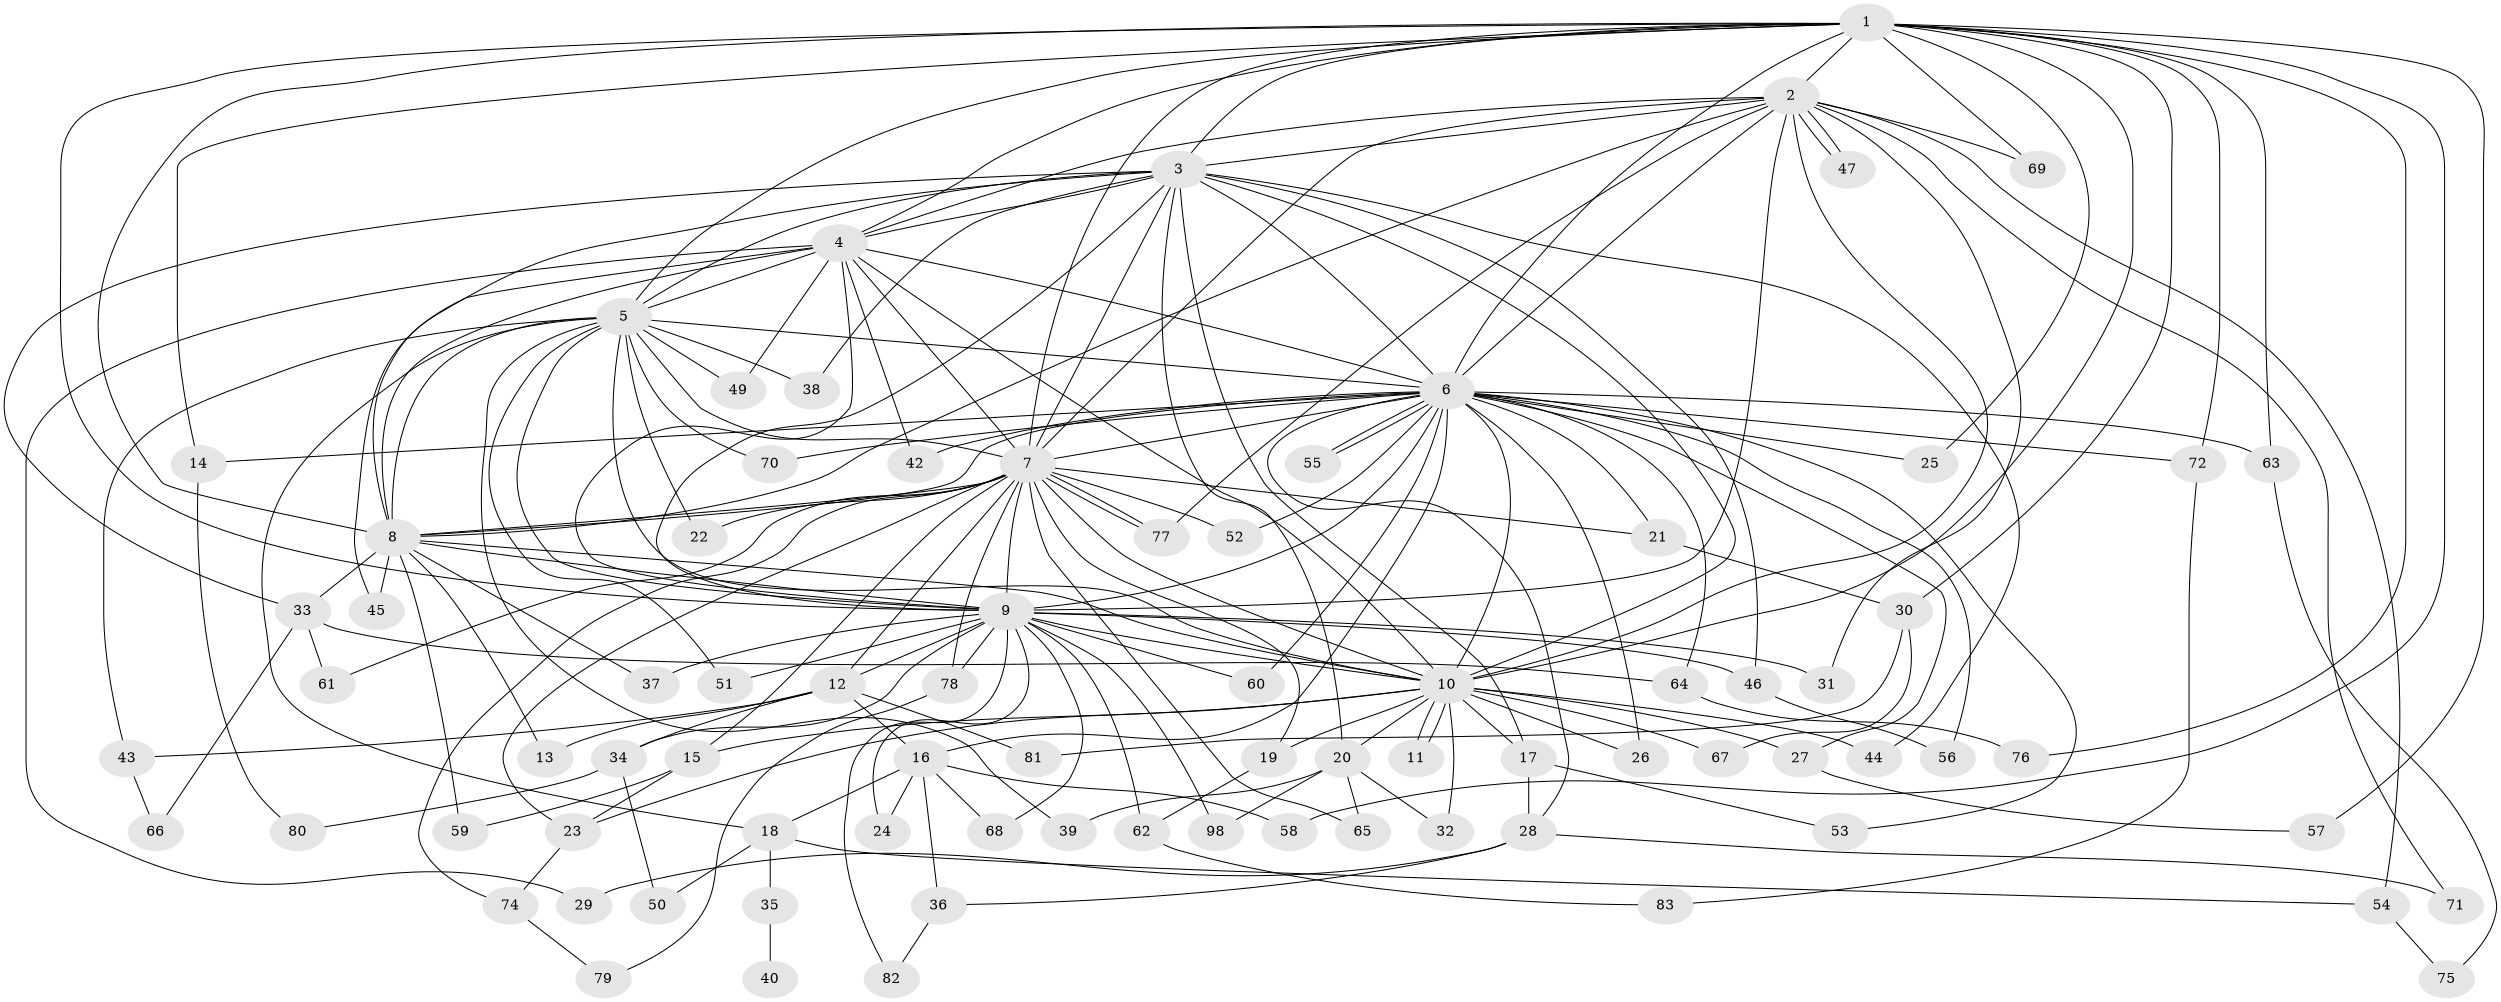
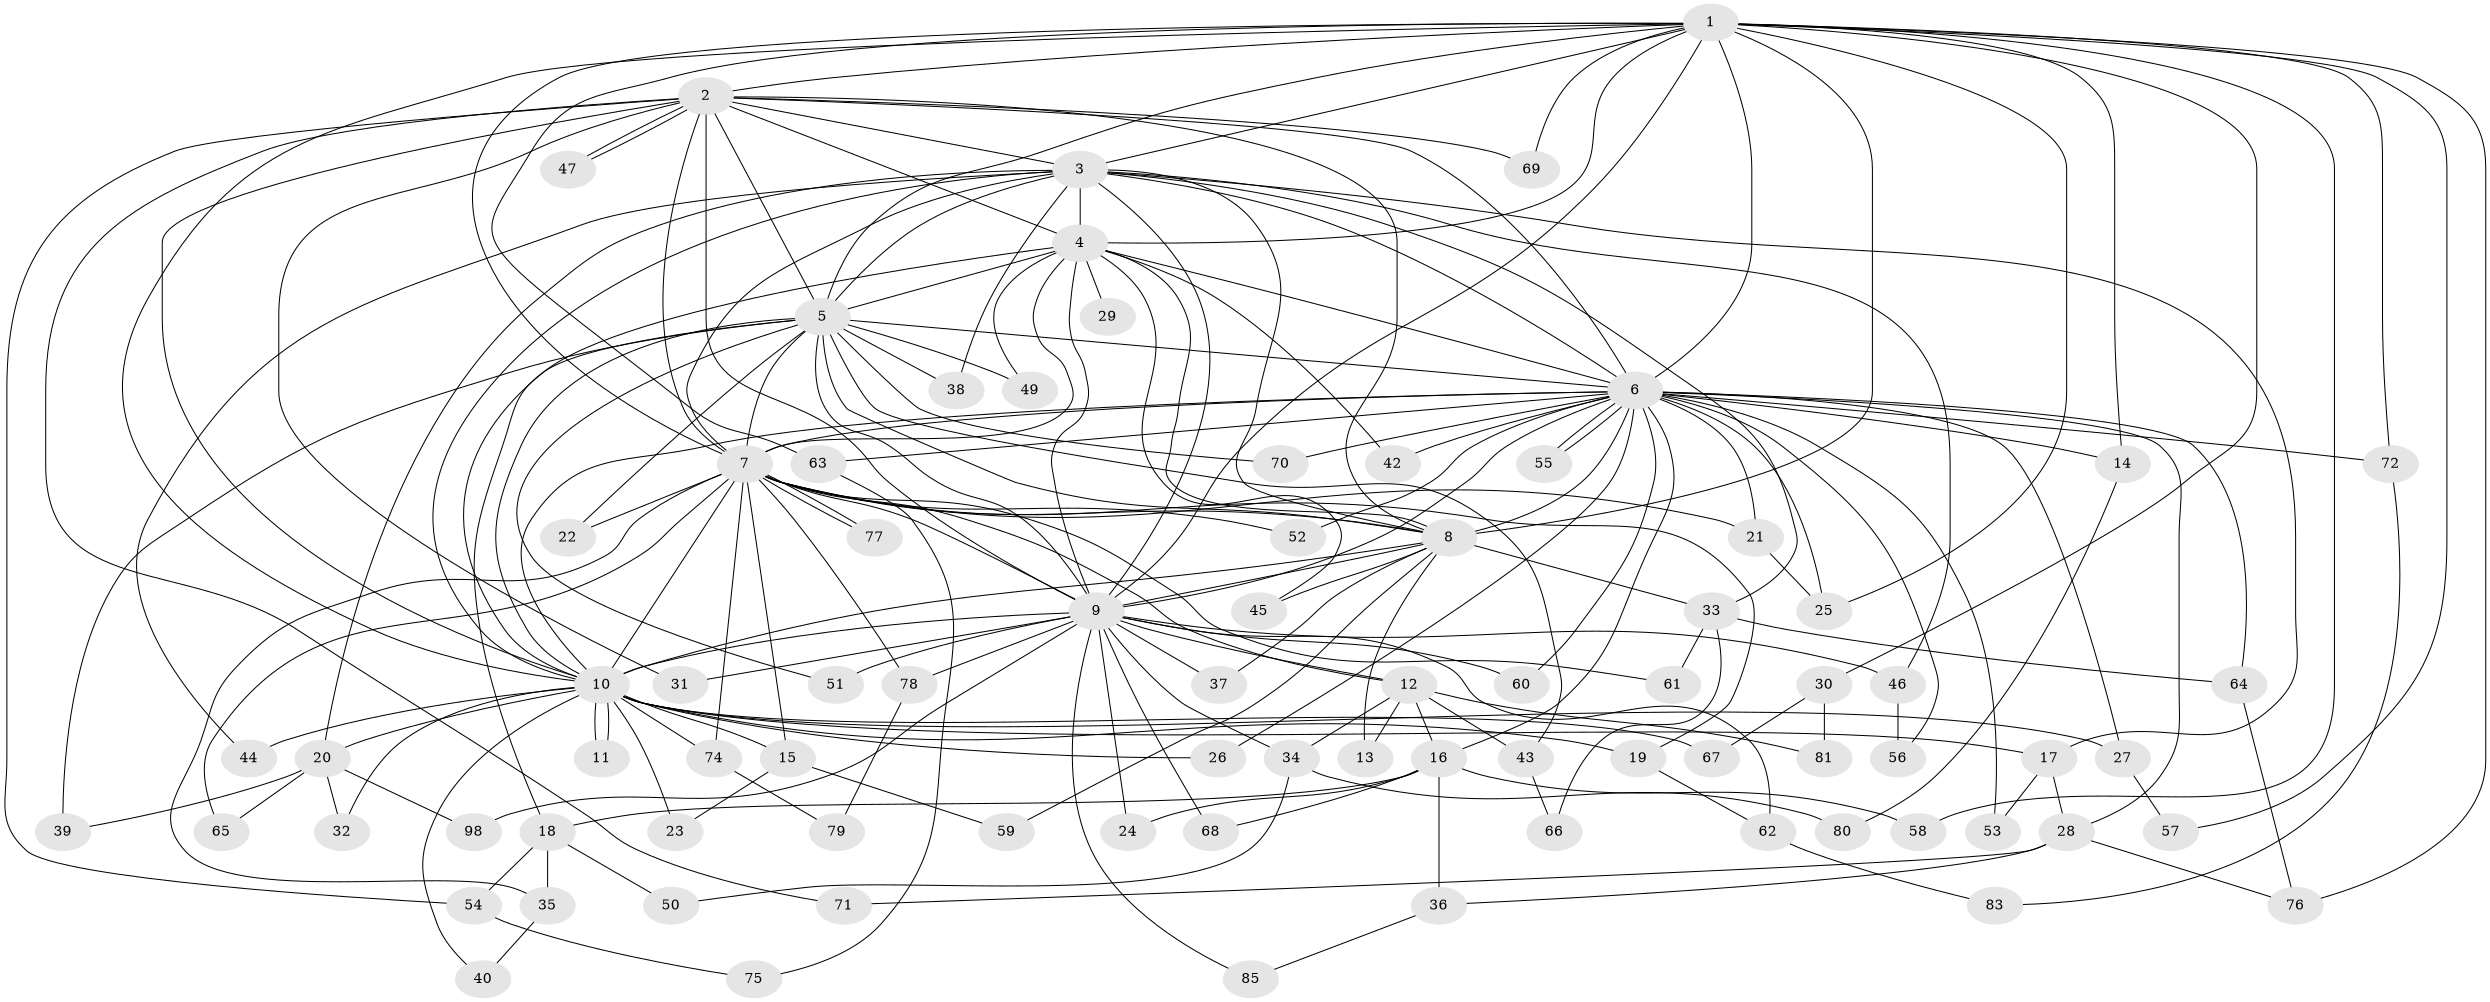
(1457, 292) -> (764, 206)
(1791, 577) -> (1790, 574)
(698, 608) -> (233, 671)
none -> (443, 804)
(828, 856) -> (2181, 869)
(542, 869) -> (658, 722)
(892, 979) -> (1251, 979)
